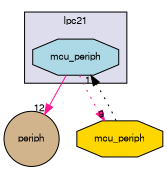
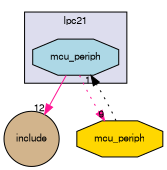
(32, 139) -> (32, 139)
